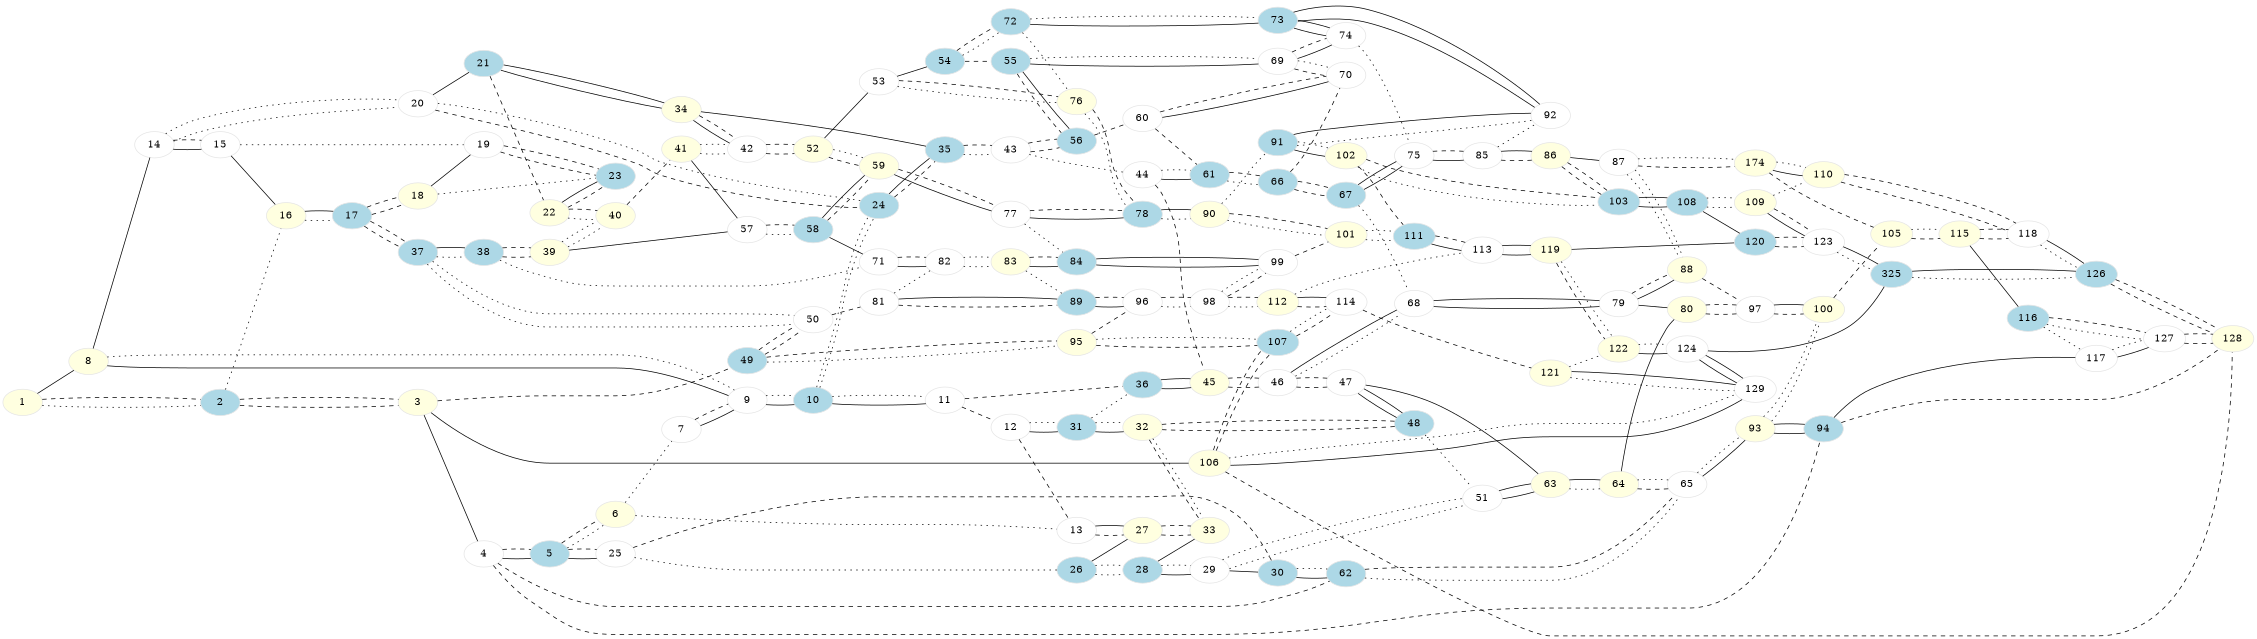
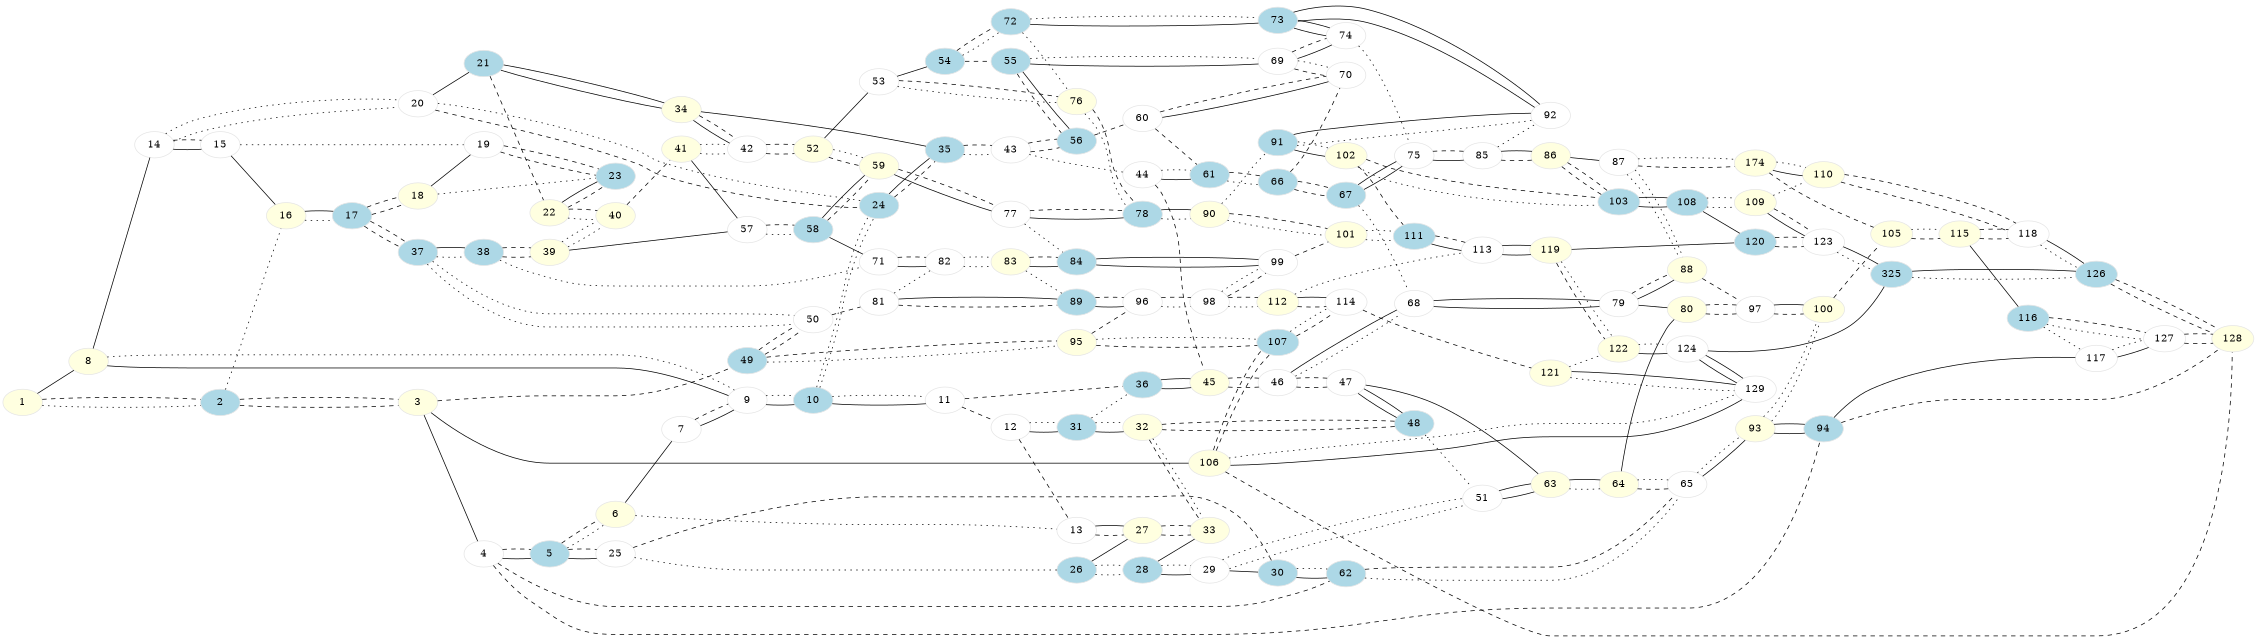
(649, 472) -> (649, 472)
